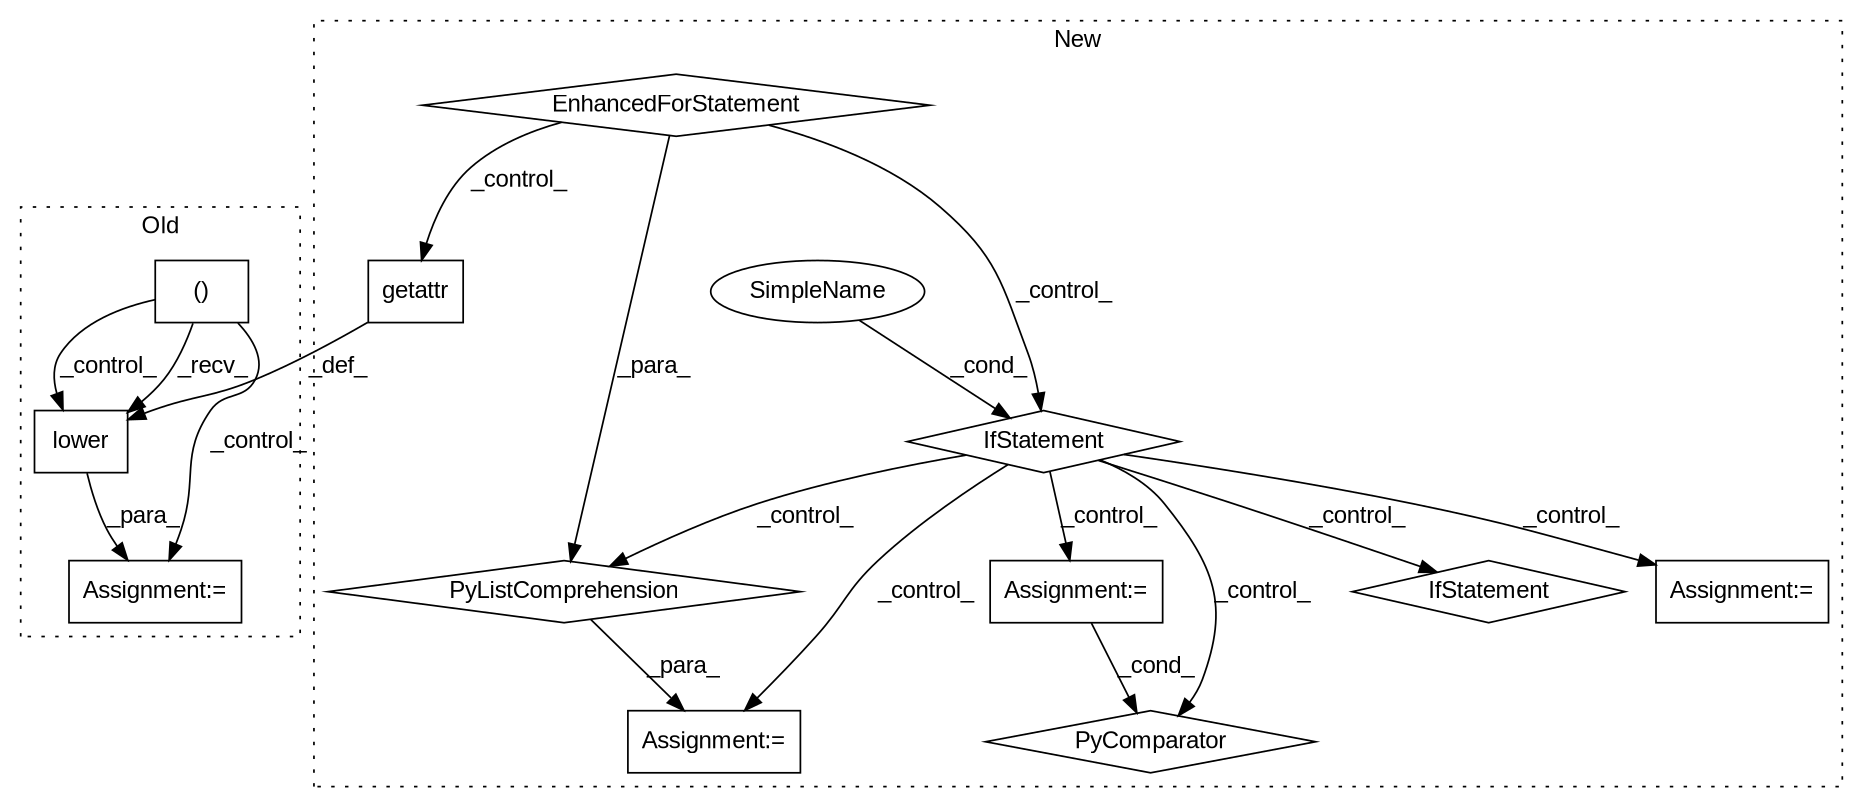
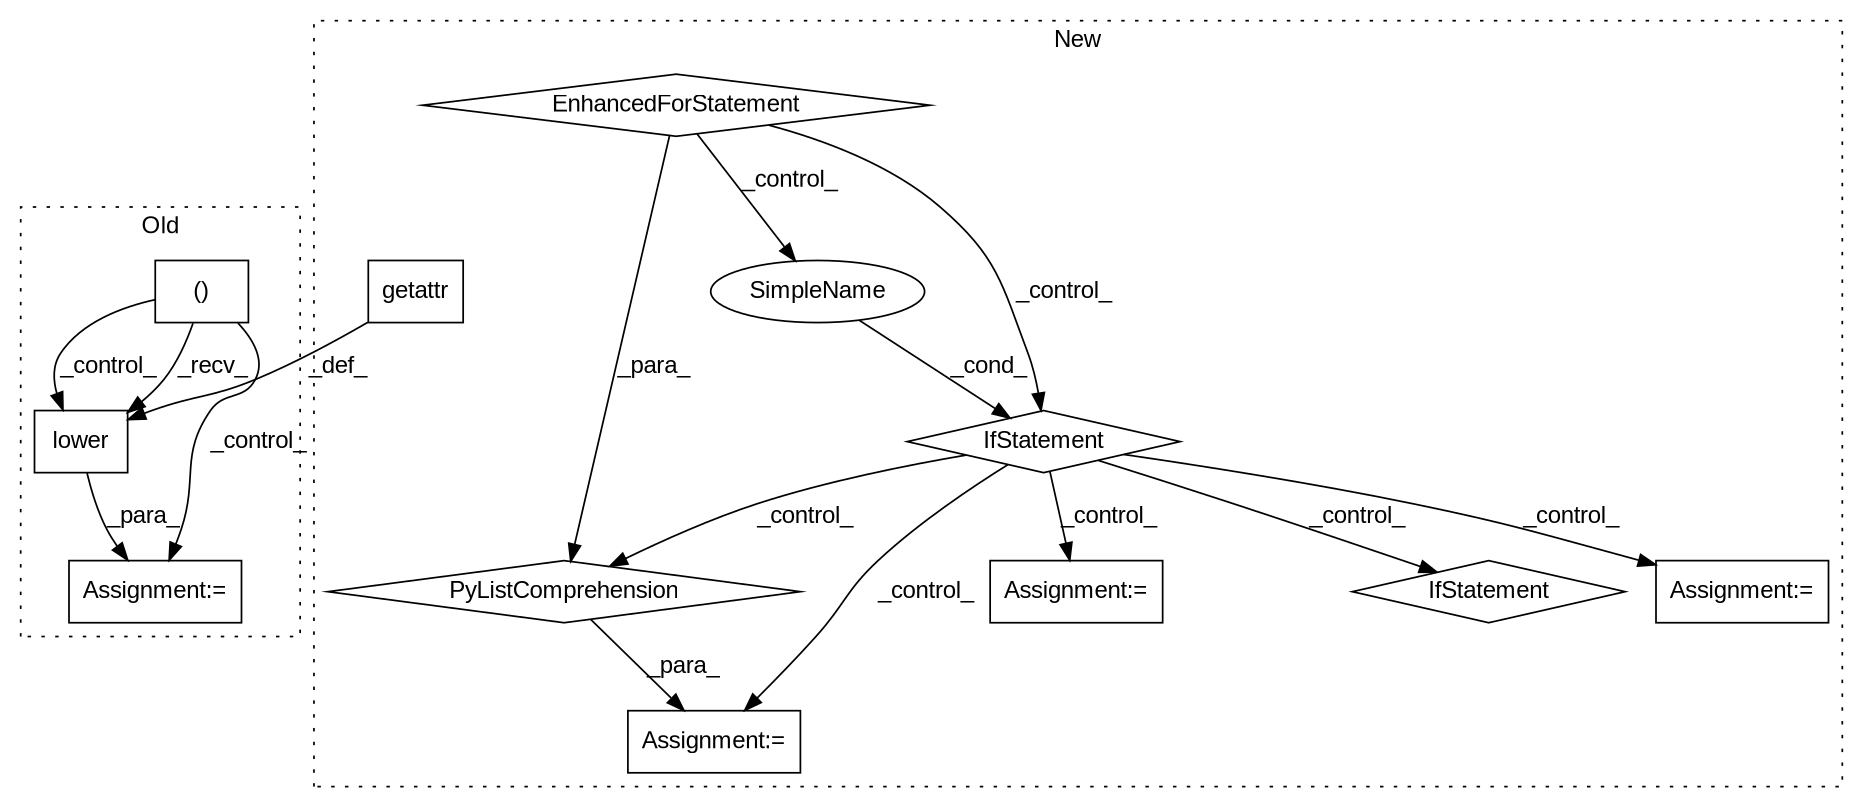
(476, 163) -> (741, 190)
(1151, 742) -> none
